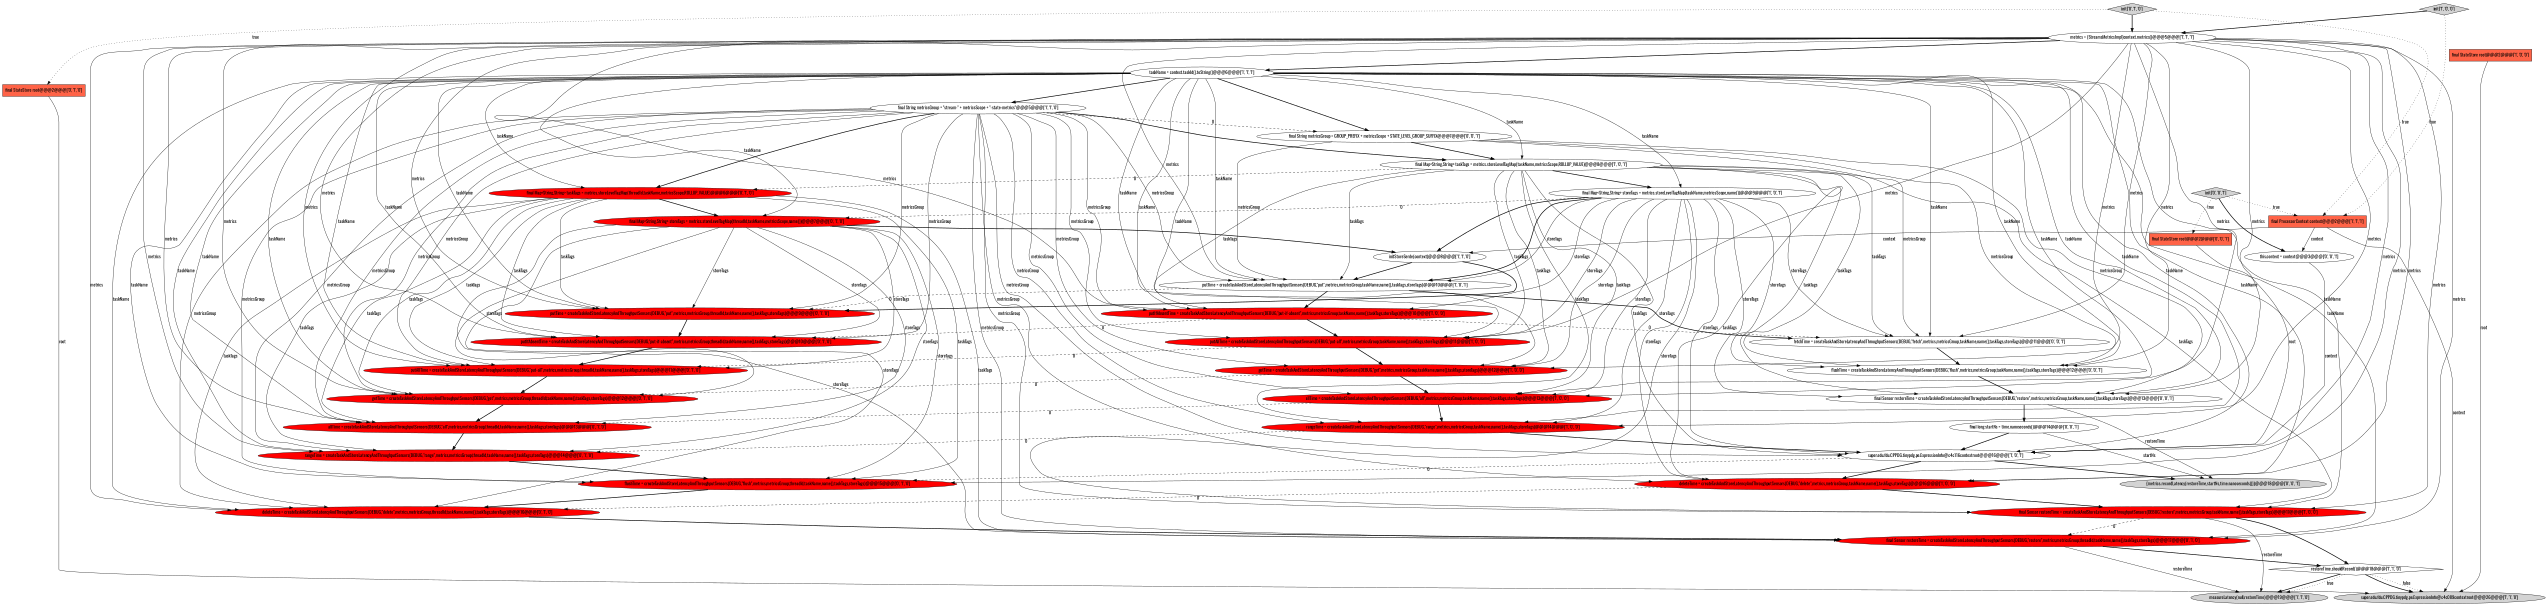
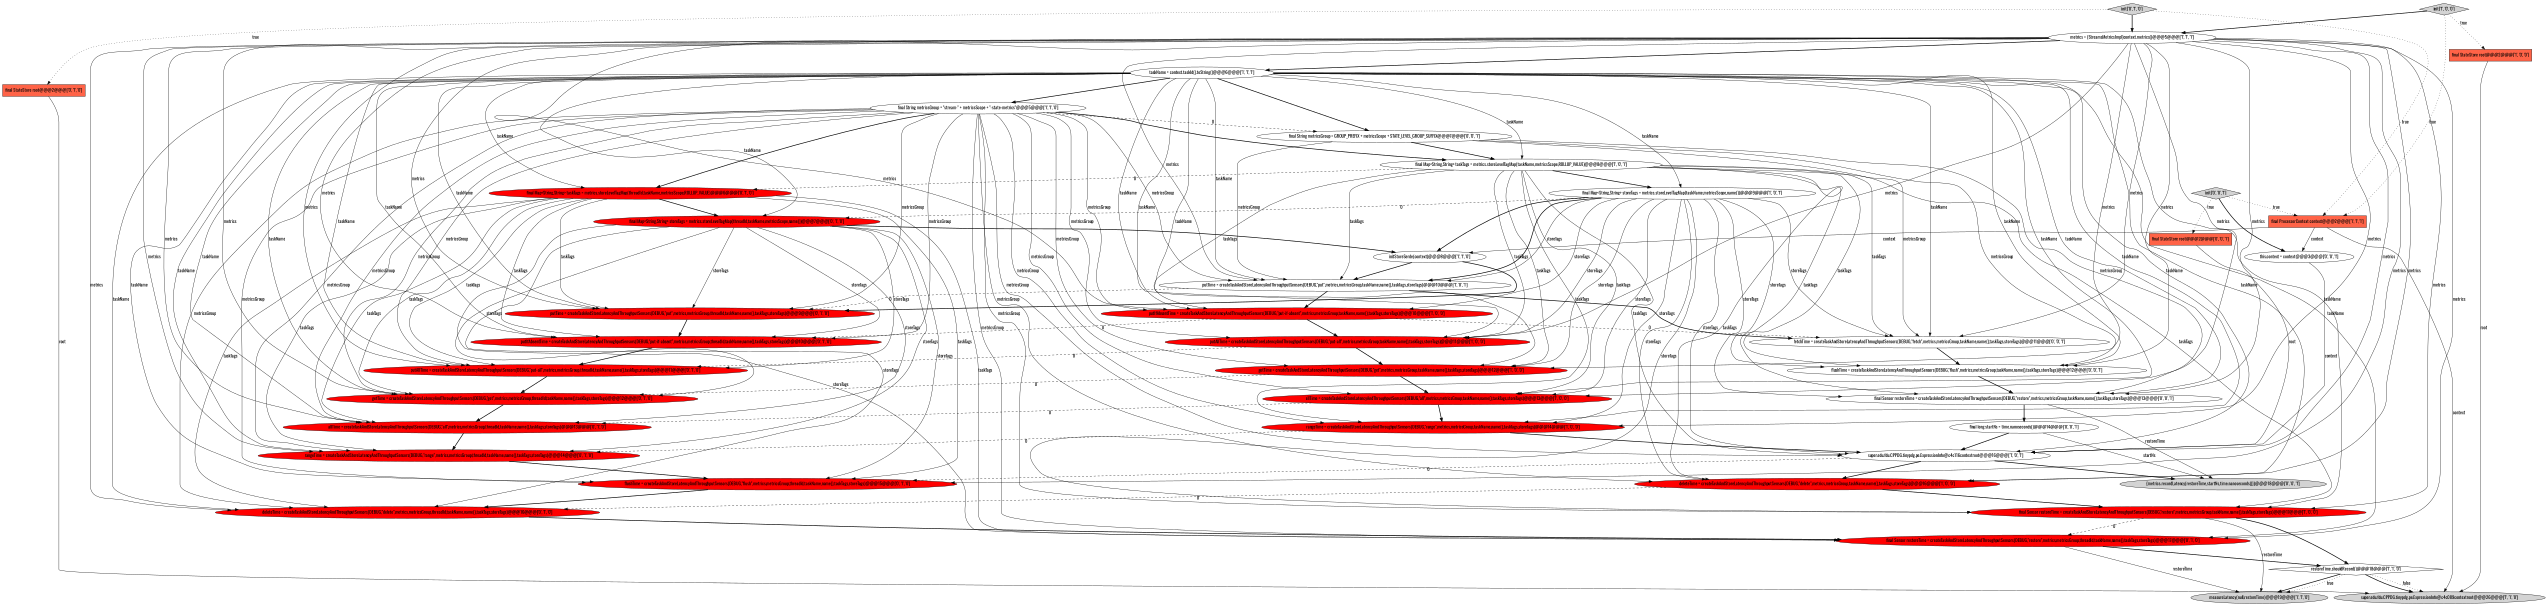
none -> (2466, 31)
